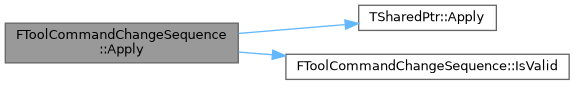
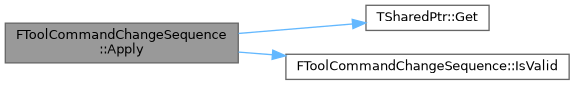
(428, 18) -> (428, 18)
